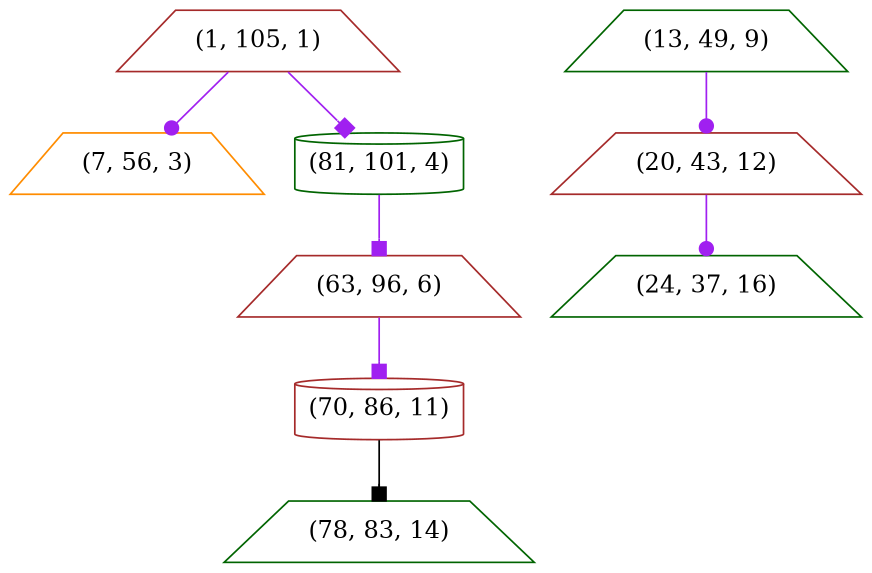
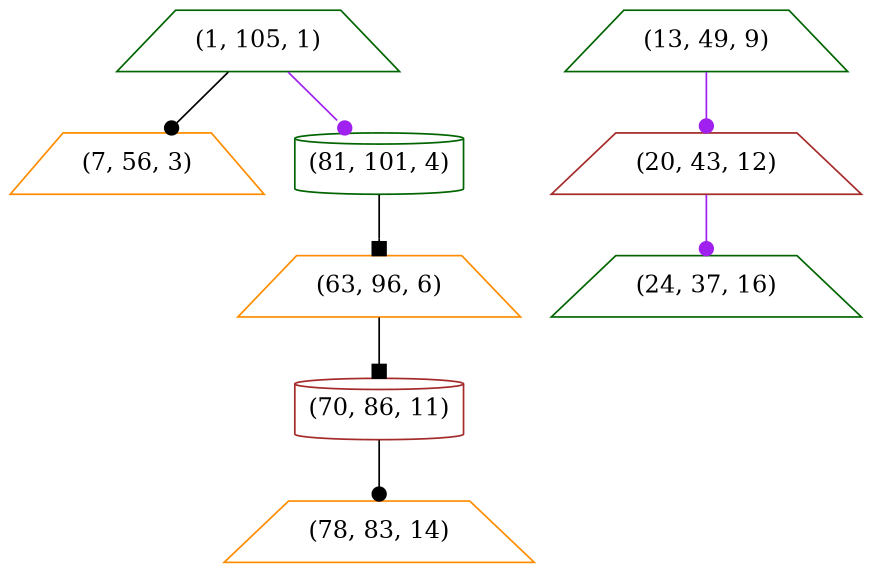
(258, 41) -> (258, 41)
(313, 96) -> (313, 96)
(203, 97) -> (203, 97)
(379, 217) -> (379, 217)
(379, 286) -> (379, 286)
(379, 339) -> (379, 339)
(379, 464) -> (379, 464)
(379, 532) -> (379, 532)
